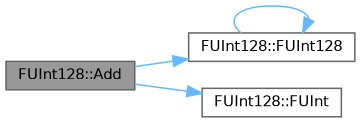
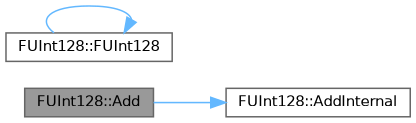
(154, 64) -> none
(272, 103) -> (318, 103)
